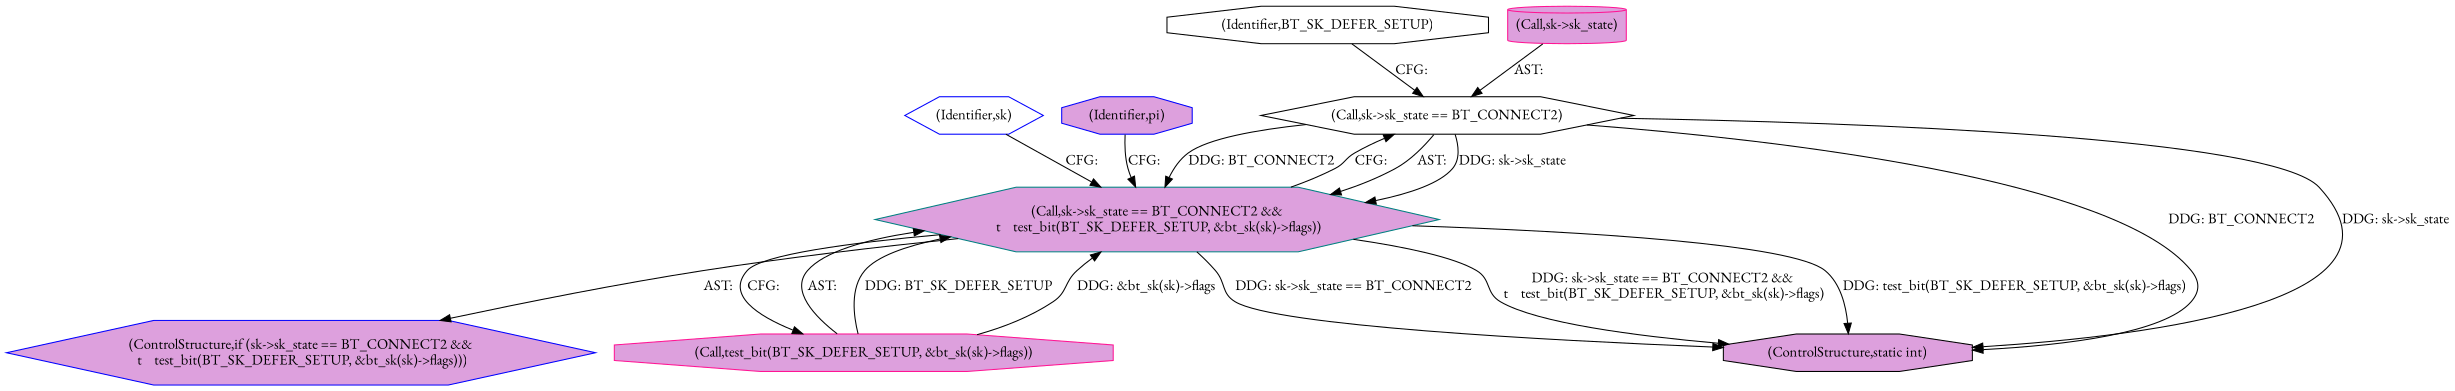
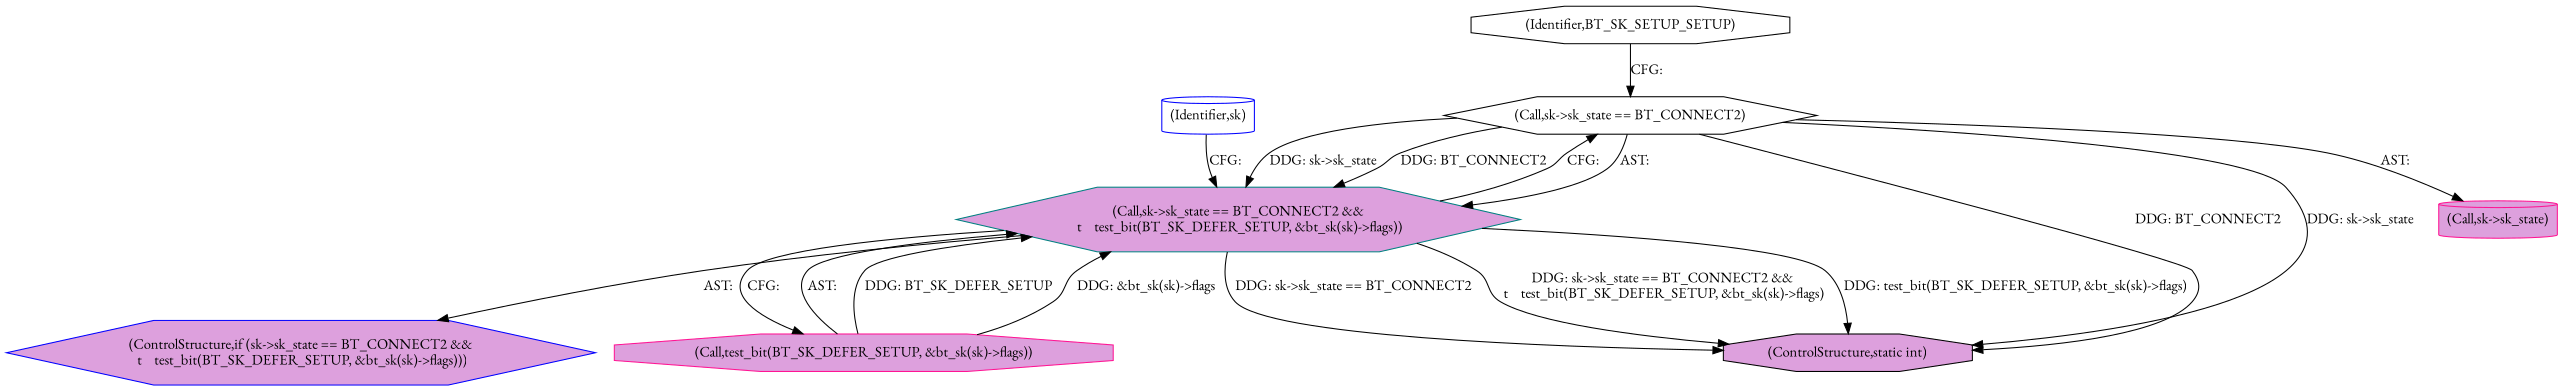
(1328, 25) -> (1630, 25)
(1511, 67) -> (2129, 133)
(974, 115) -> (1208, 115)
(1127, 115) -> none
